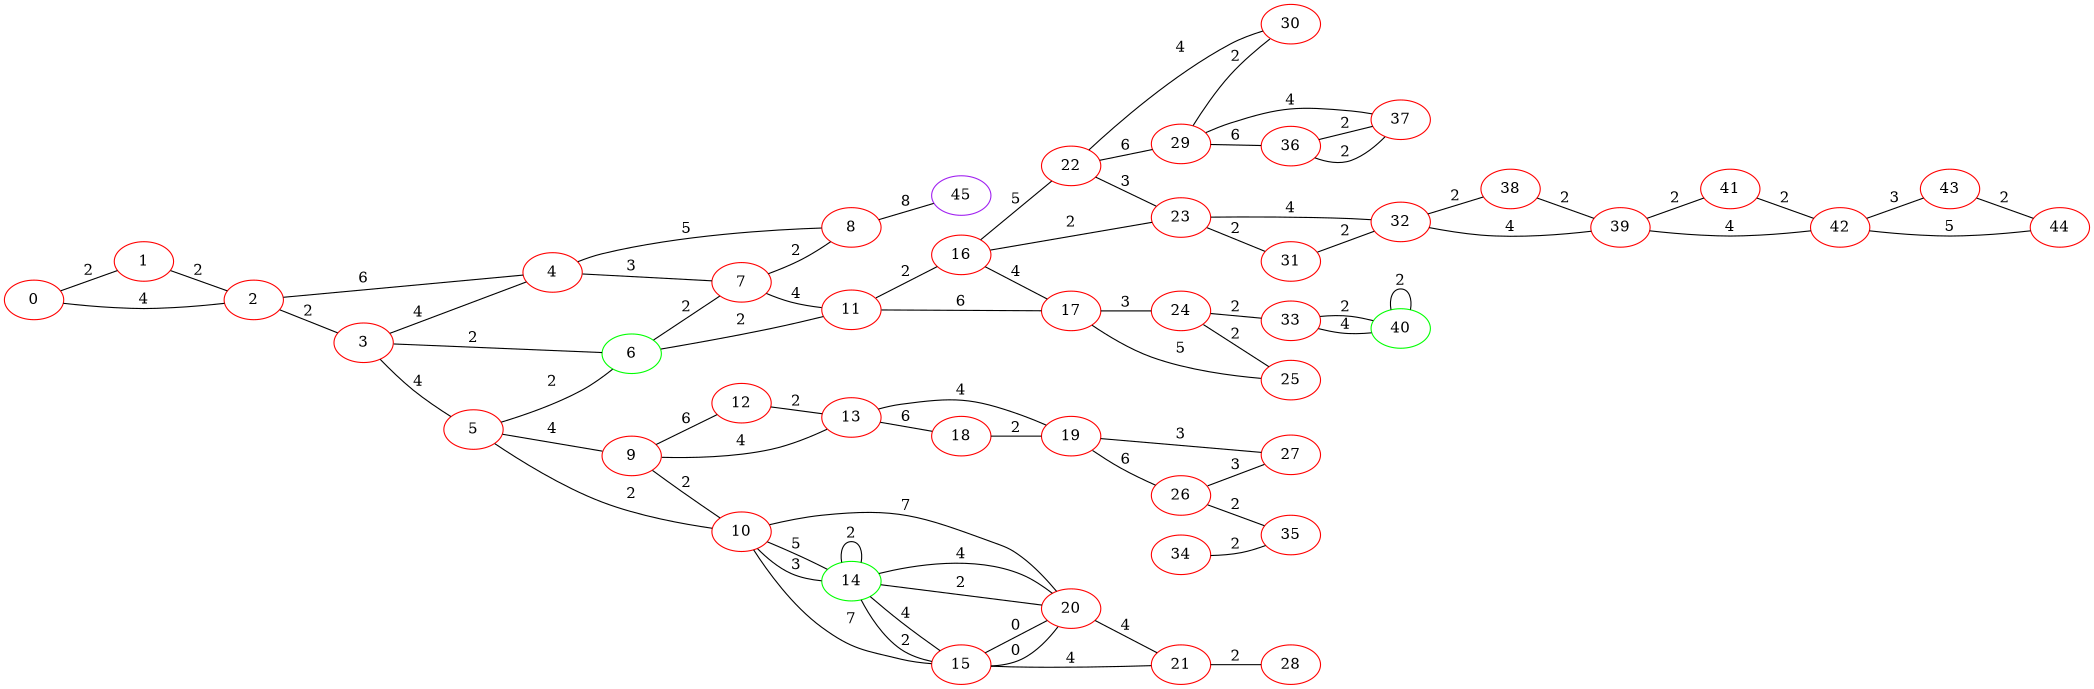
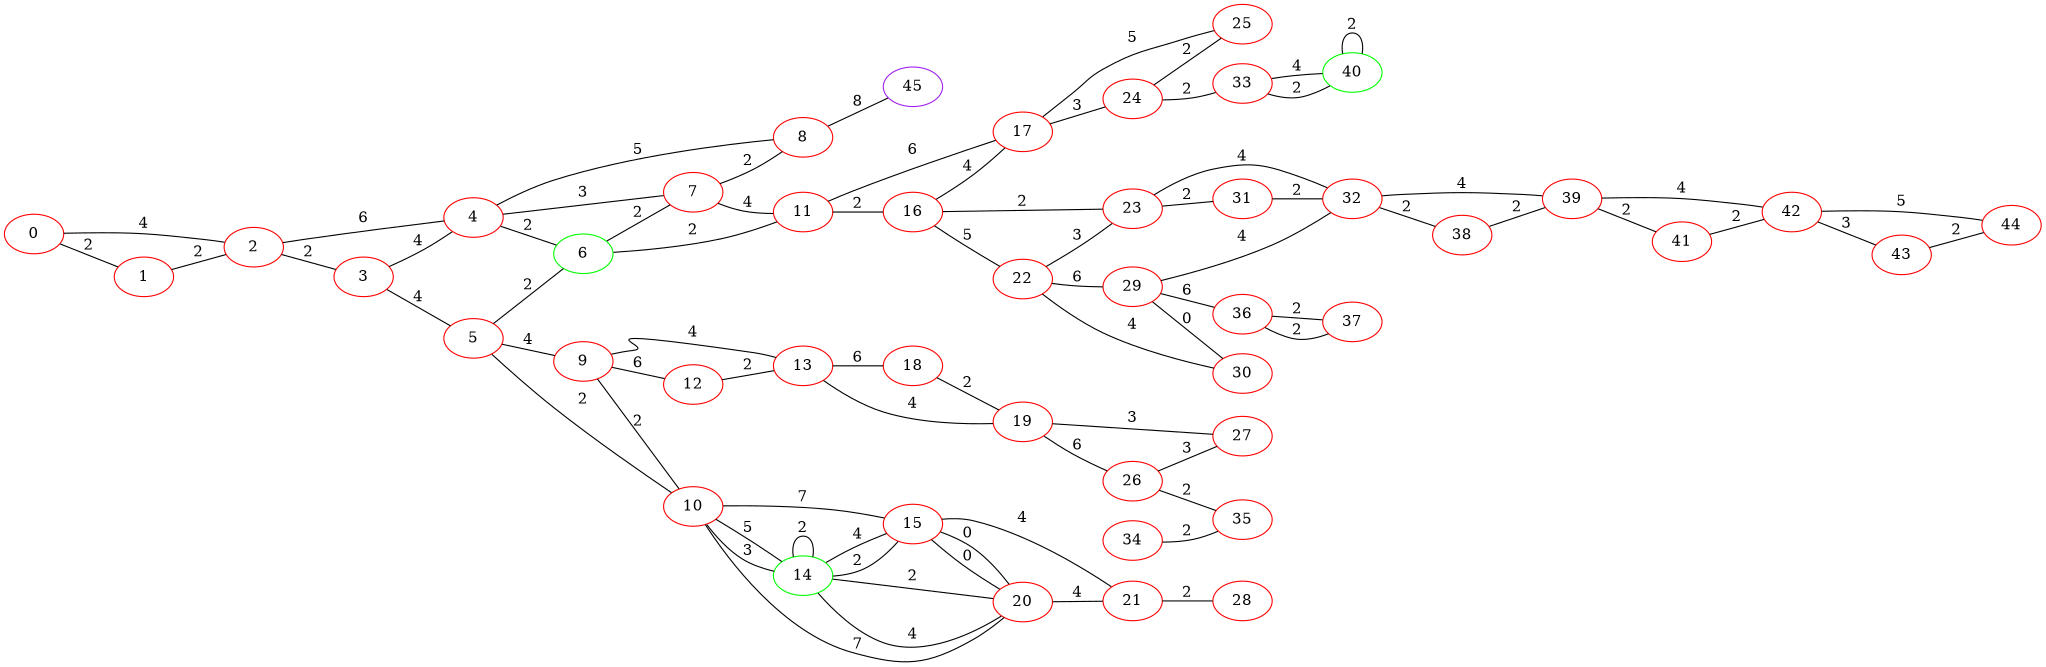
(1236, 57) -> (1188, 319)
(1287, 109) -> (1249, 254)
(498, 348) -> (529, 236)
